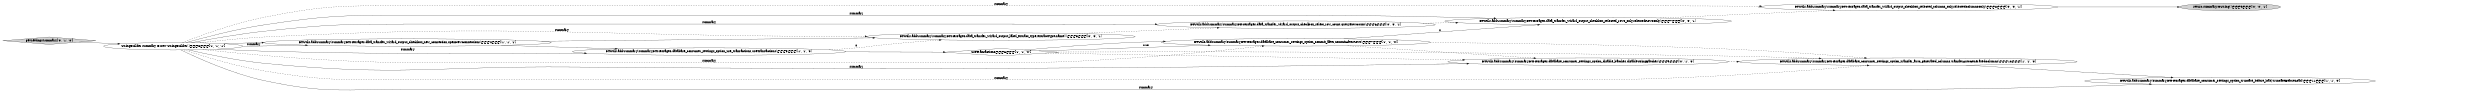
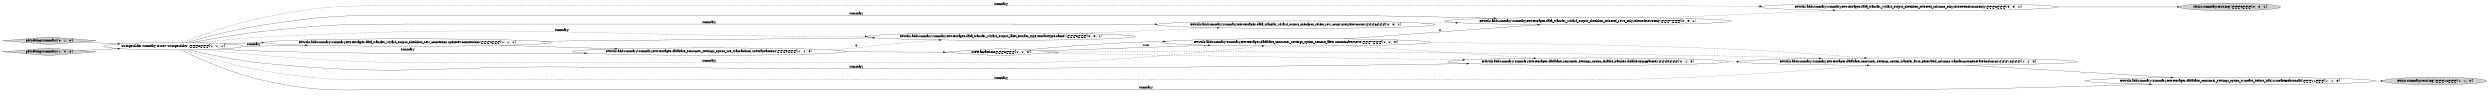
none -> (49, 52)
none -> (2435, 81)
